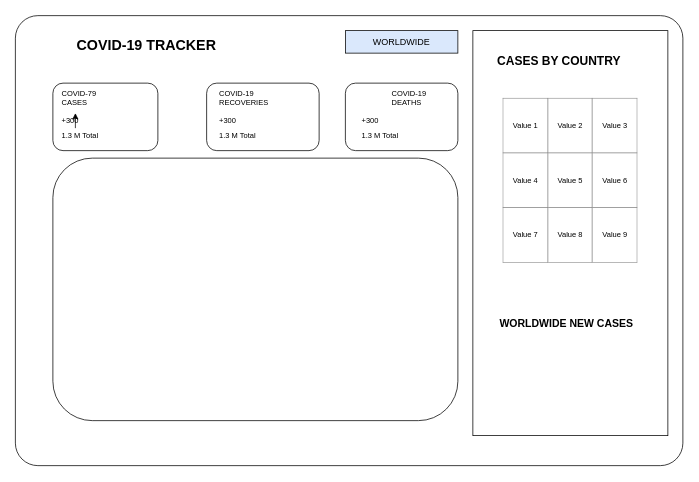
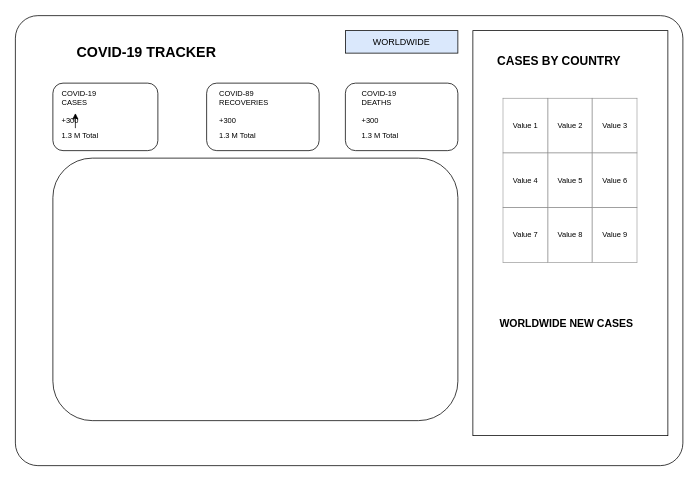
(147, 45) -> (147, 53)
(90, 98) -> (90, 98)
(249, 98) -> (249, 98)
(420, 98) -> (390, 98)
